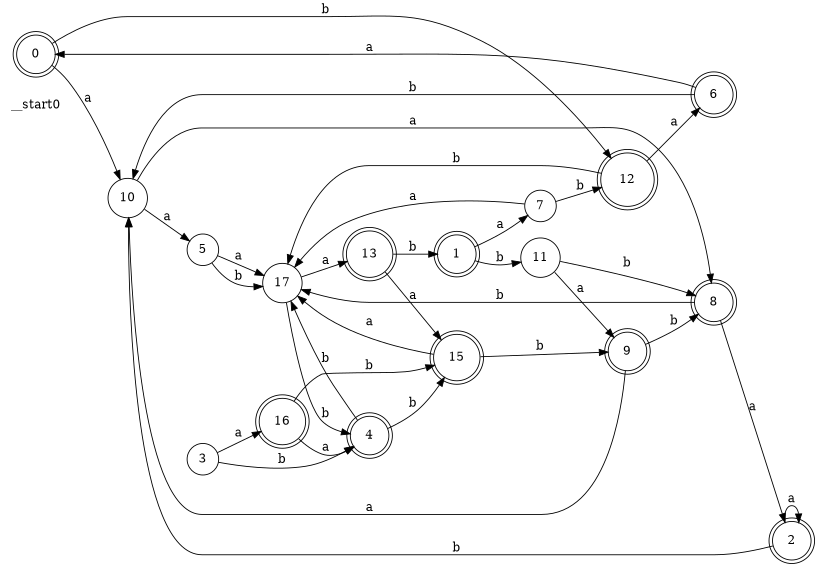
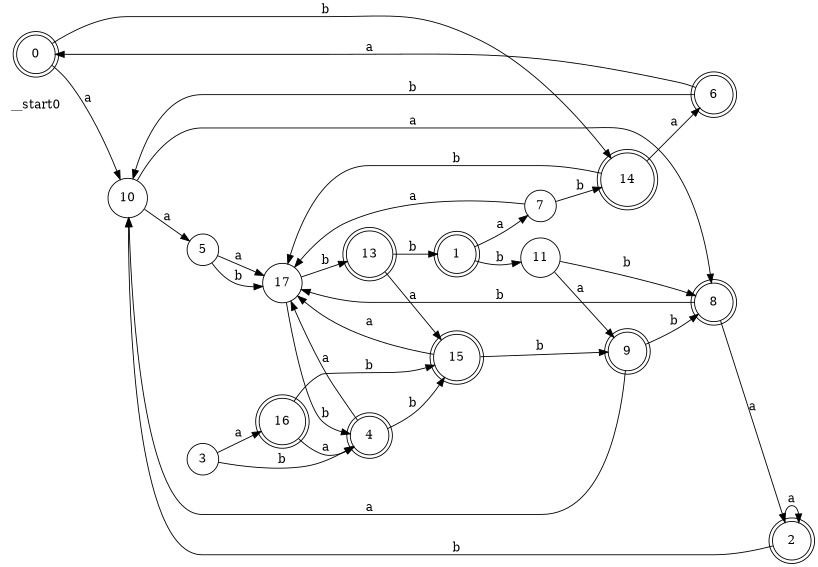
(627, 180) -> (627, 180)
(326, 261) -> (326, 261)
(326, 359) -> (326, 359)
